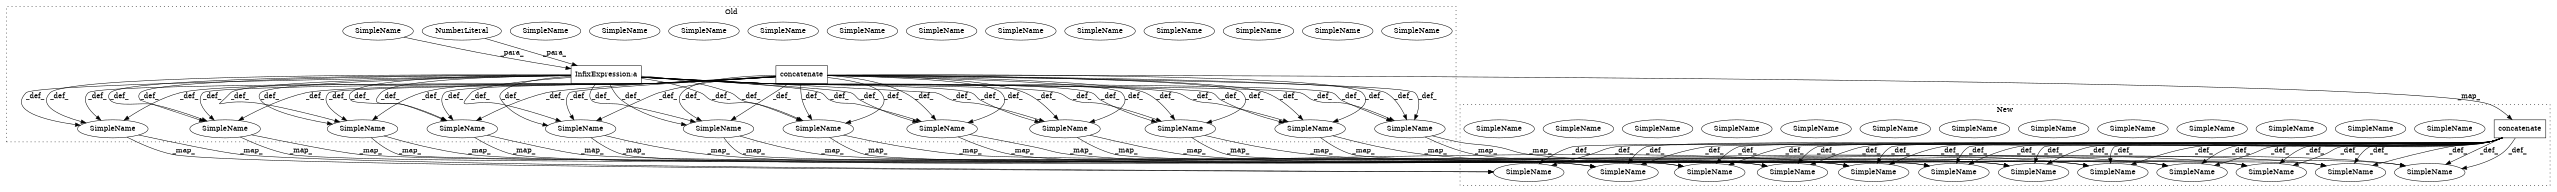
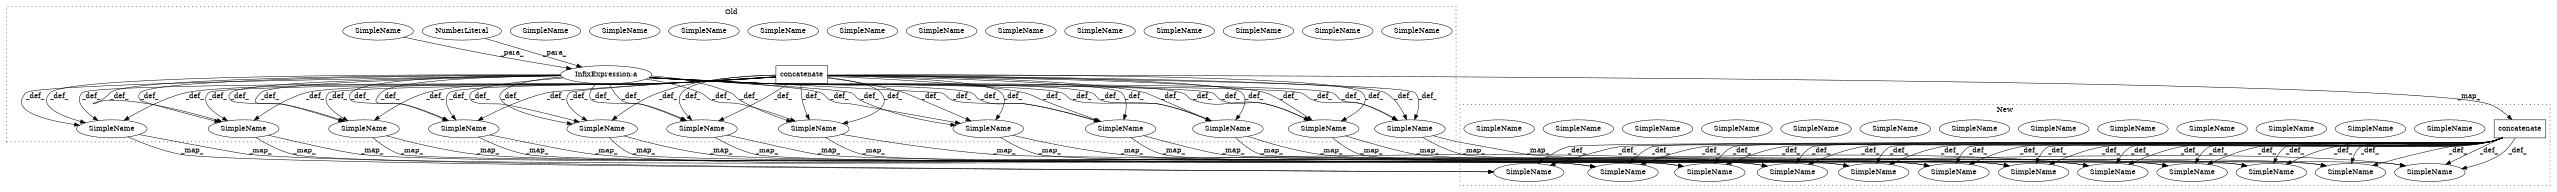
(606, 75) -> (606, 75)
